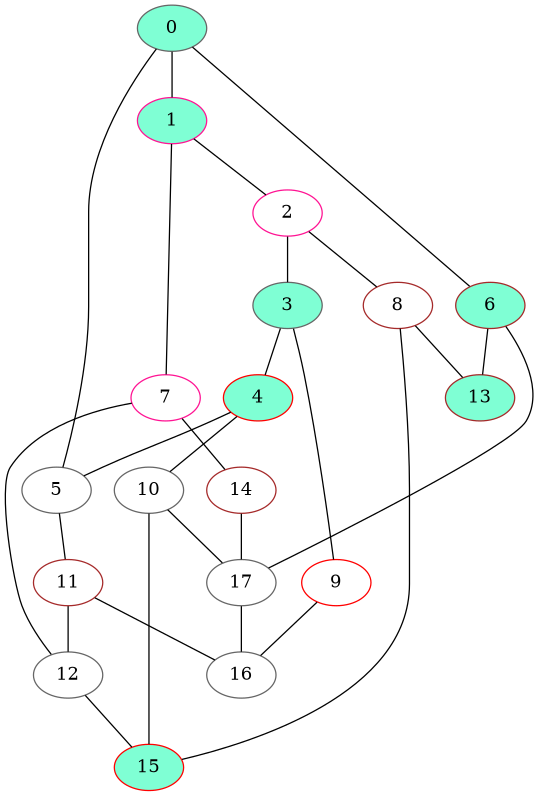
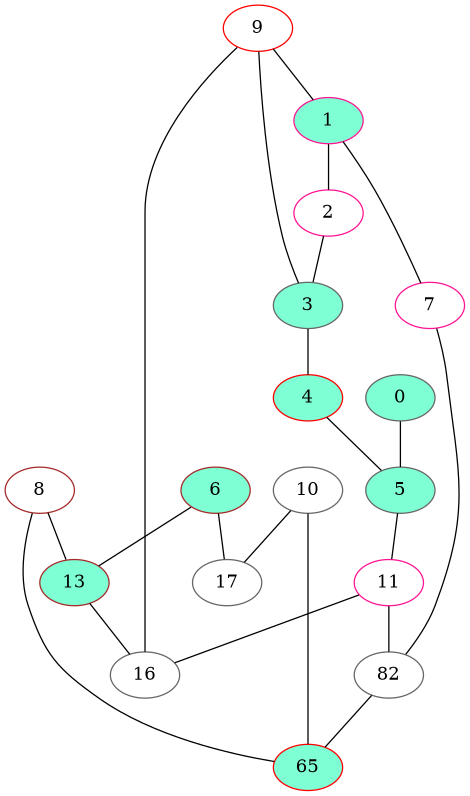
(172, 75) -> (293, 74)
(331, 167) -> none
(343, 259) -> none
(210, 439) -> none
(57, 490) -> (400, 490)
(241, 490) -> none
(68, 583) -> (389, 583)
(241, 629) -> (110, 629)
(68, 675) -> (389, 675)
(149, 767) -> (308, 767)
